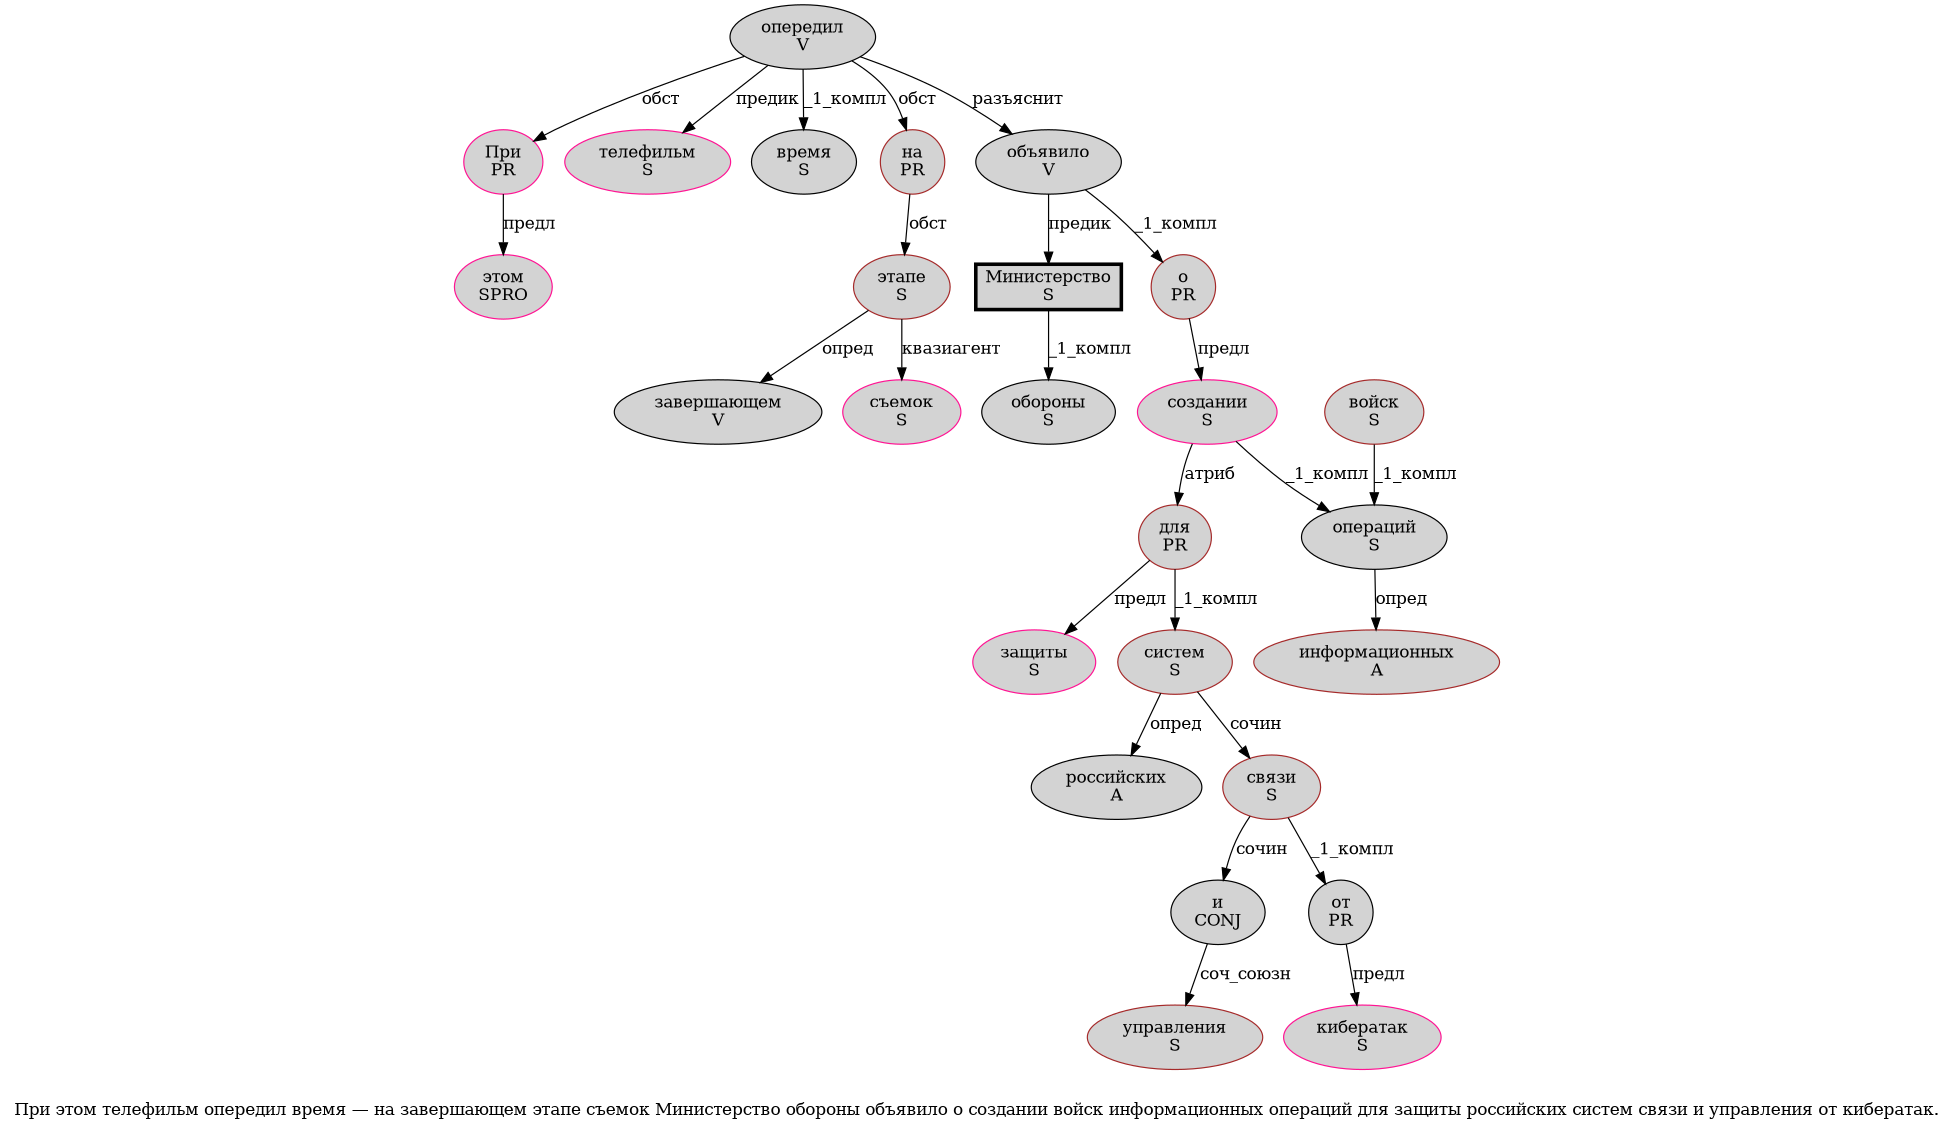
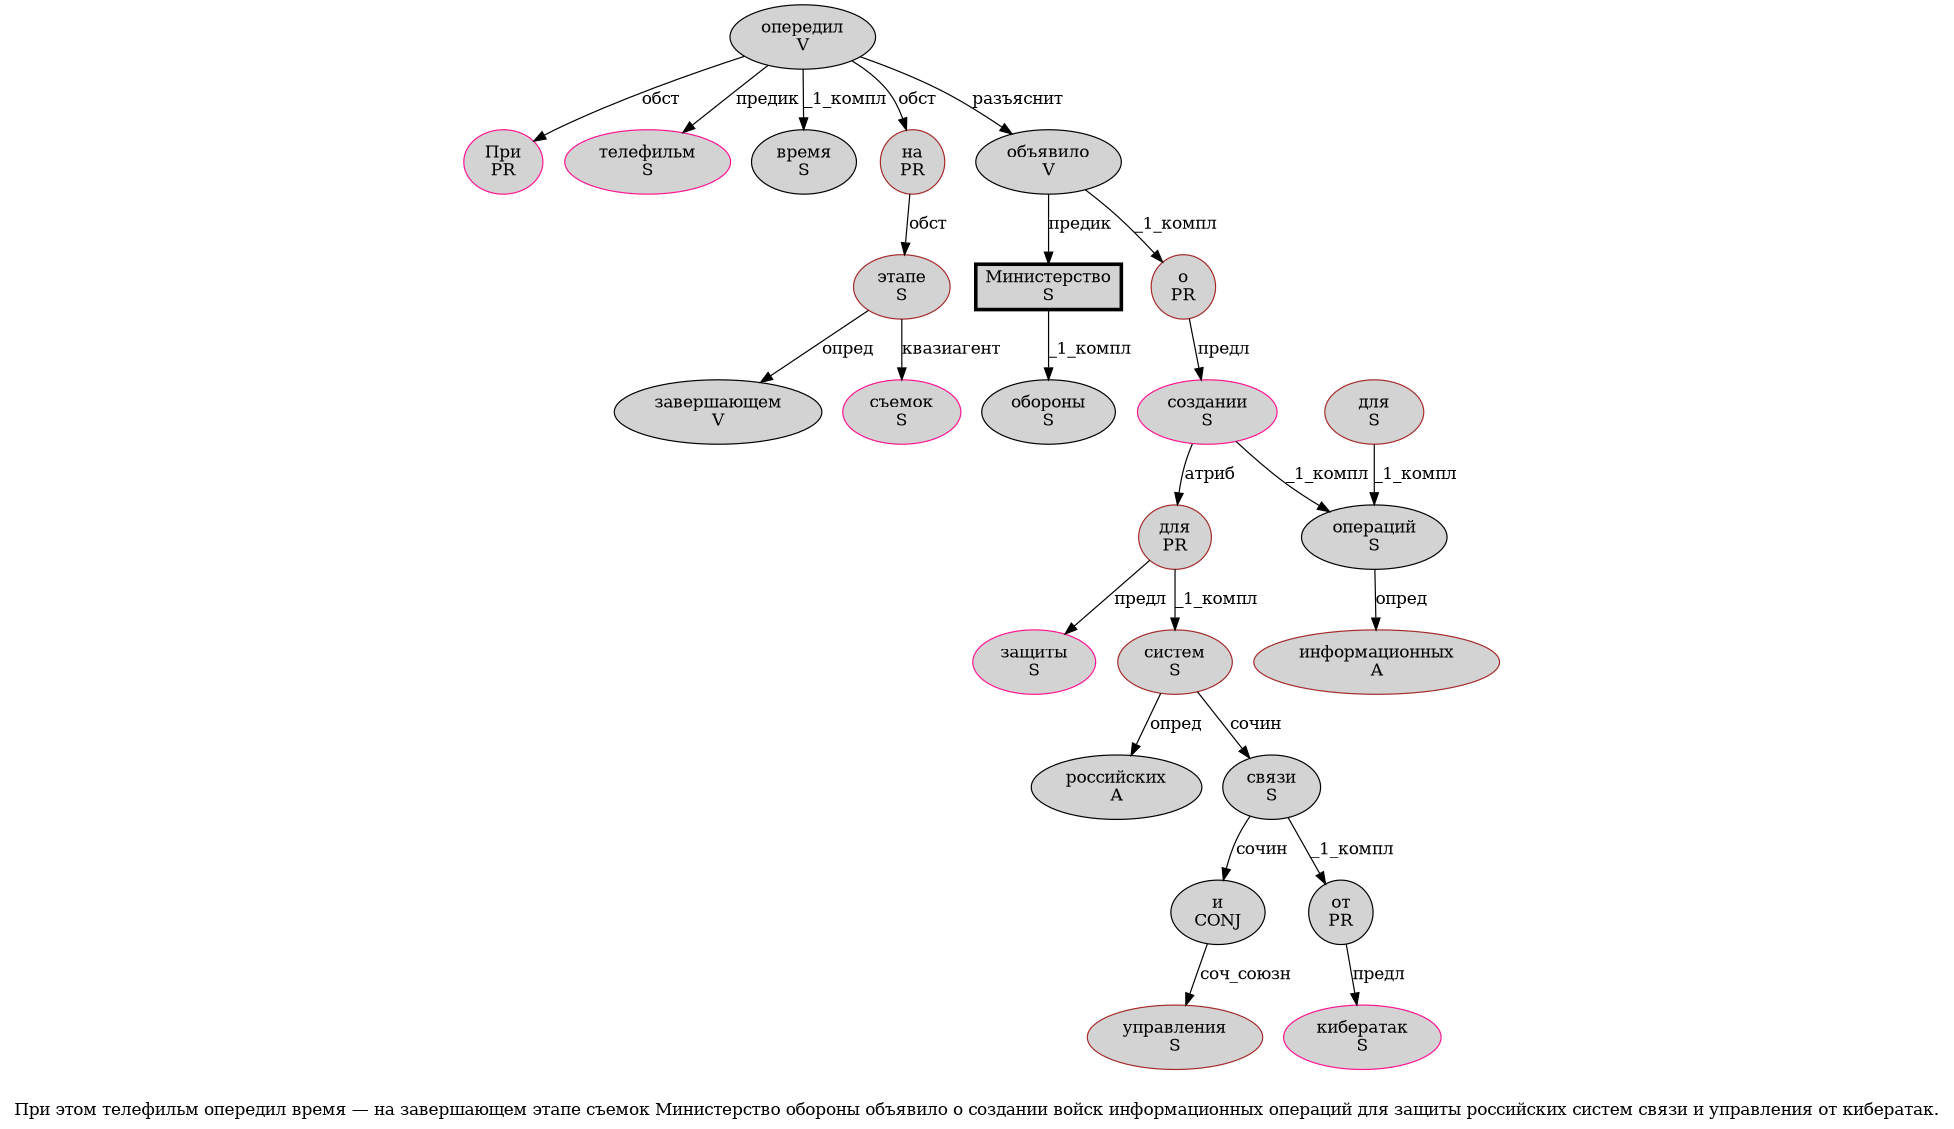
(503, 287) -> none
(1374, 412) -> (1374, 412)
(1272, 787) -> (1272, 787)
